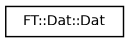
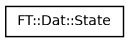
(65, 22) -> (65, 22)
